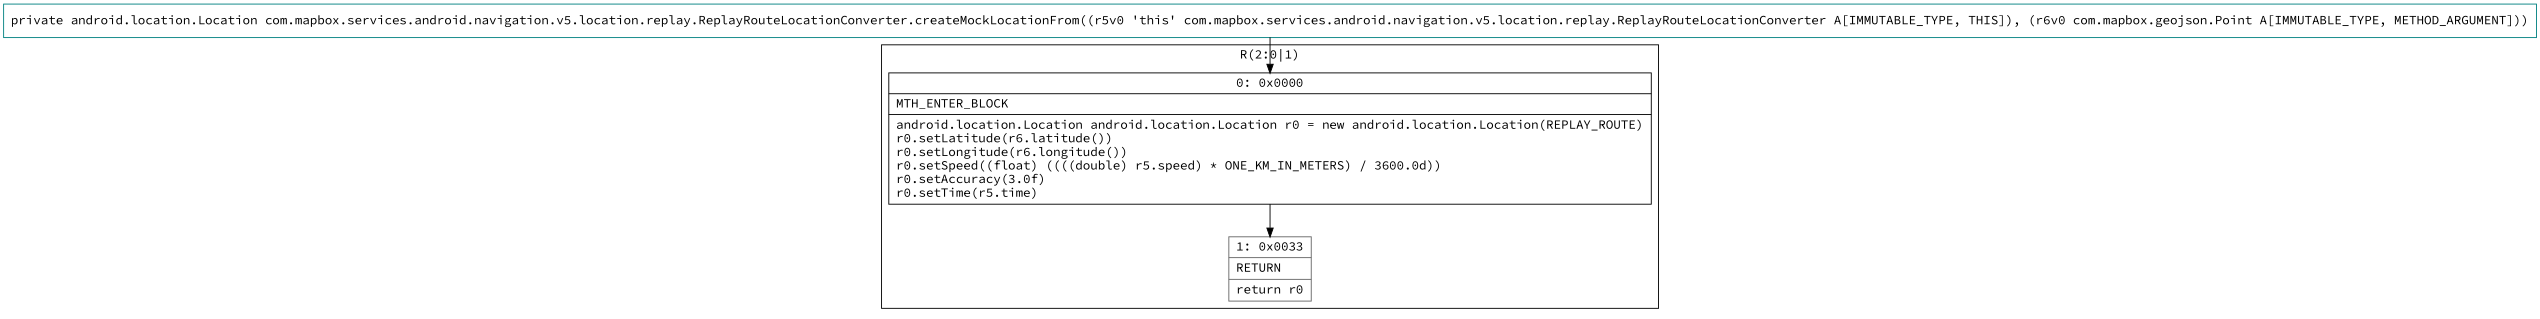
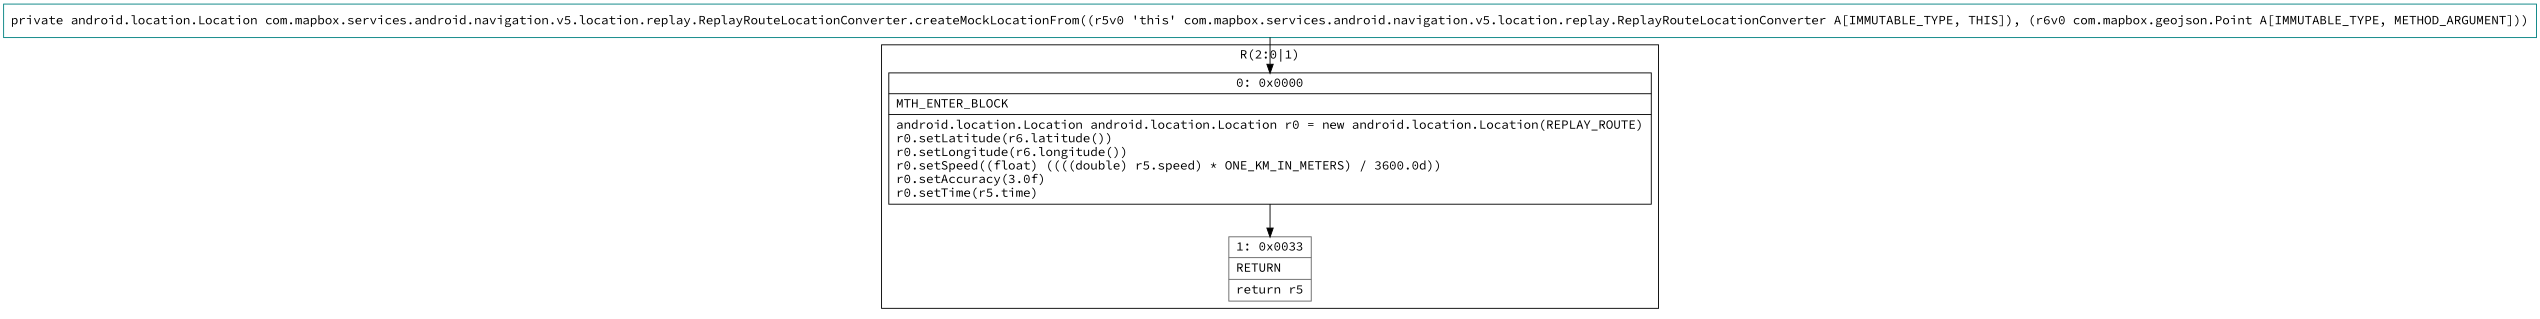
(1270, 290) -> (1270, 290)
